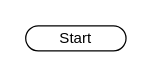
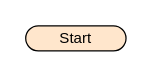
(76, 38) -> (76, 38)
